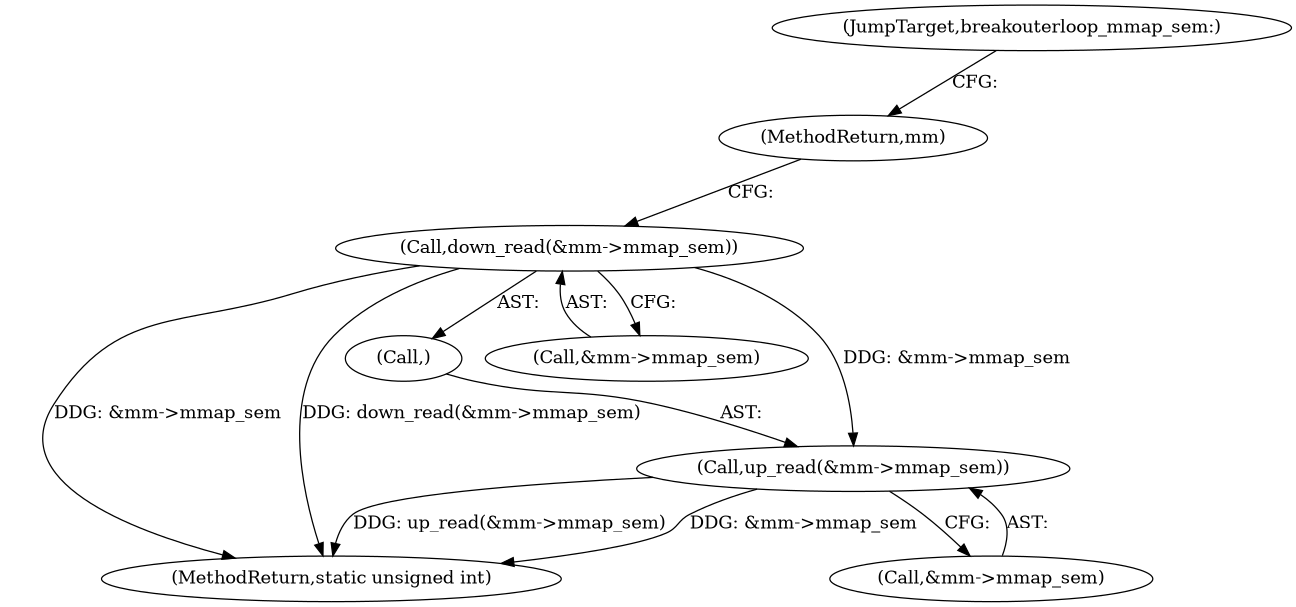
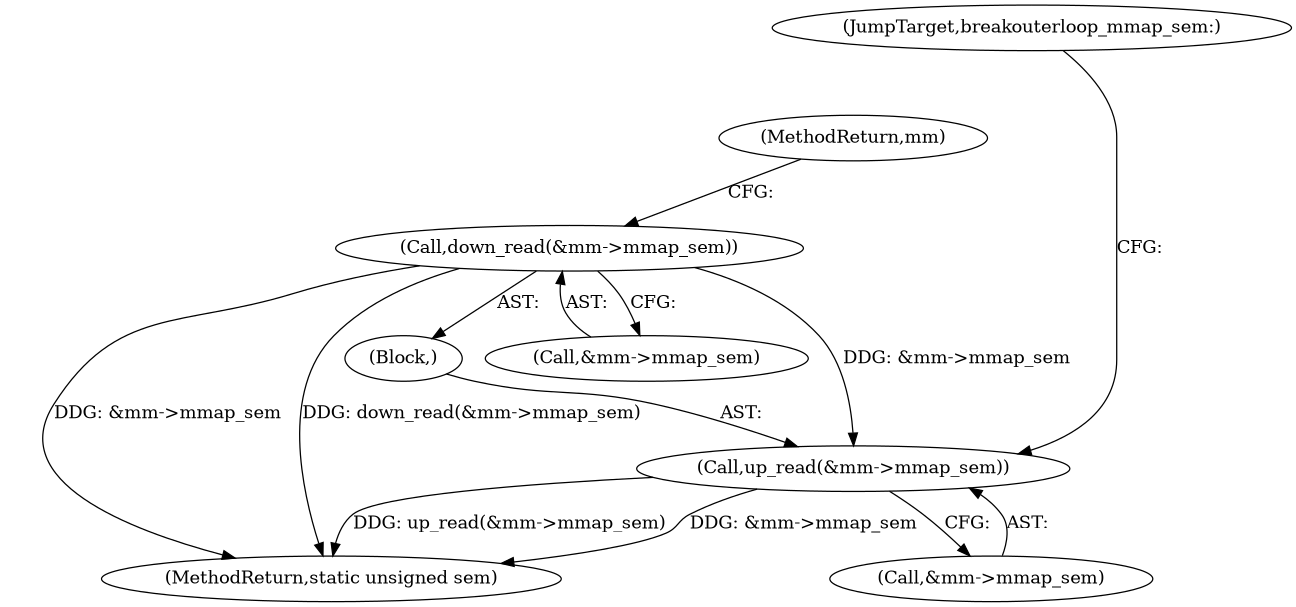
(948, 80) -> (1117, 263)
(404, 358) -> (404, 358)
(331, 579) -> (331, 579)
